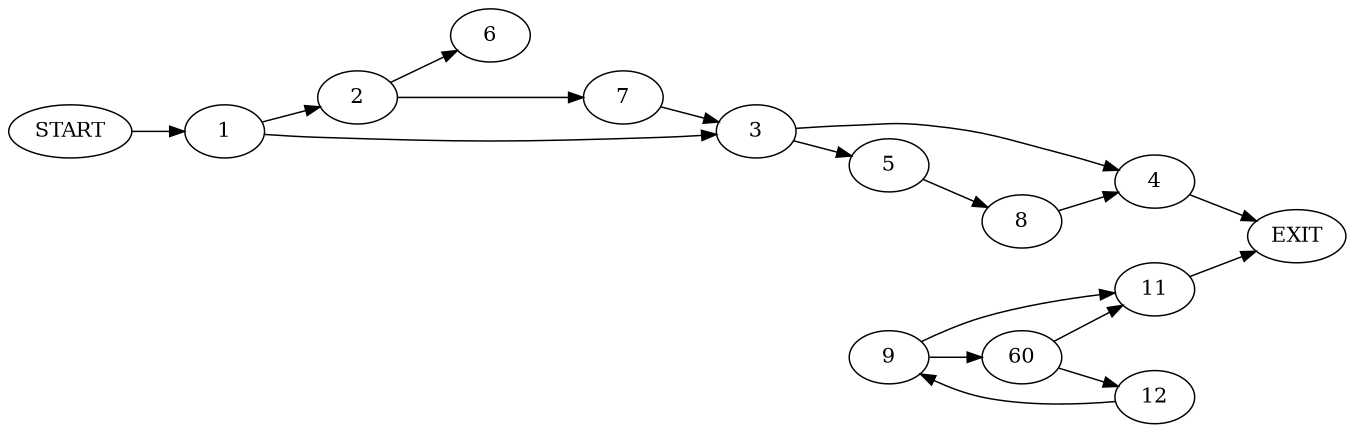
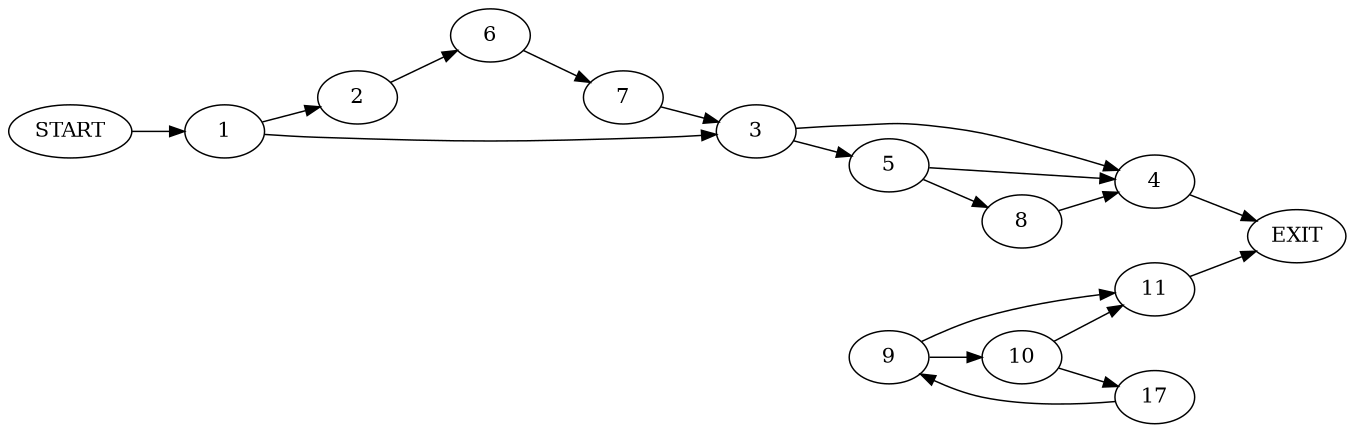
(483, 97) -> (550, 63)
none -> (1015, 173)
(1022, 357) -> (1022, 357)
(1155, 397) -> (1155, 397)
